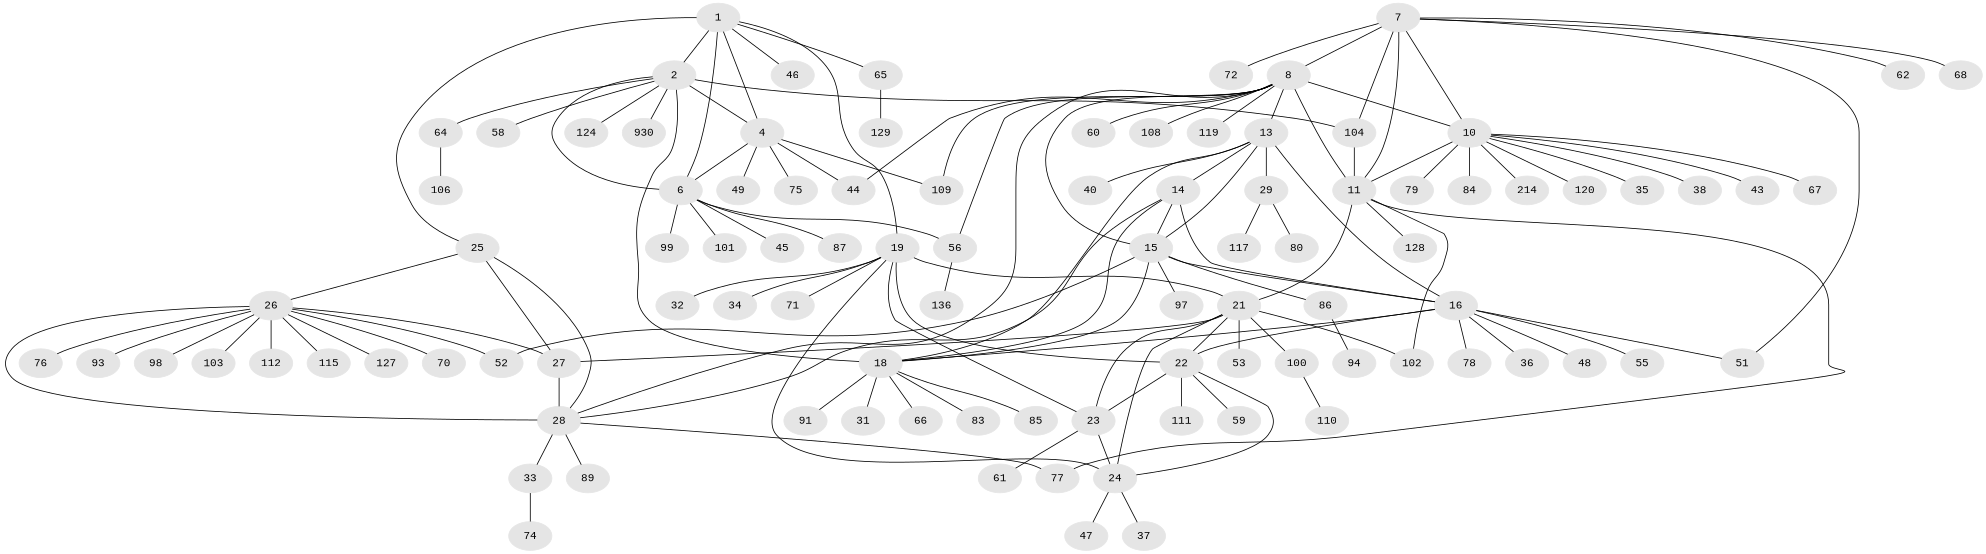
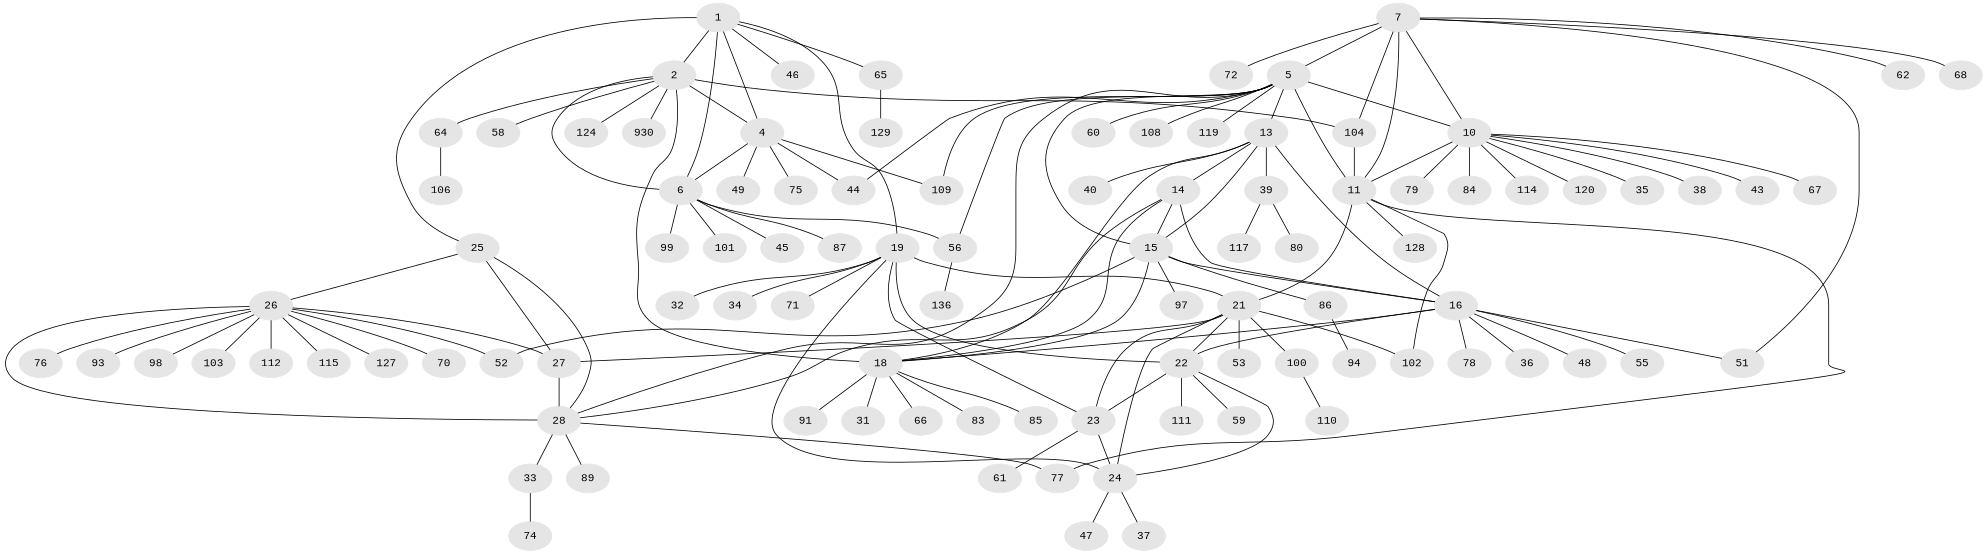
(1289, 75) -> (1289, 75)
(1266, 190) -> (1266, 190)
(1527, 190) -> (1527, 190)
